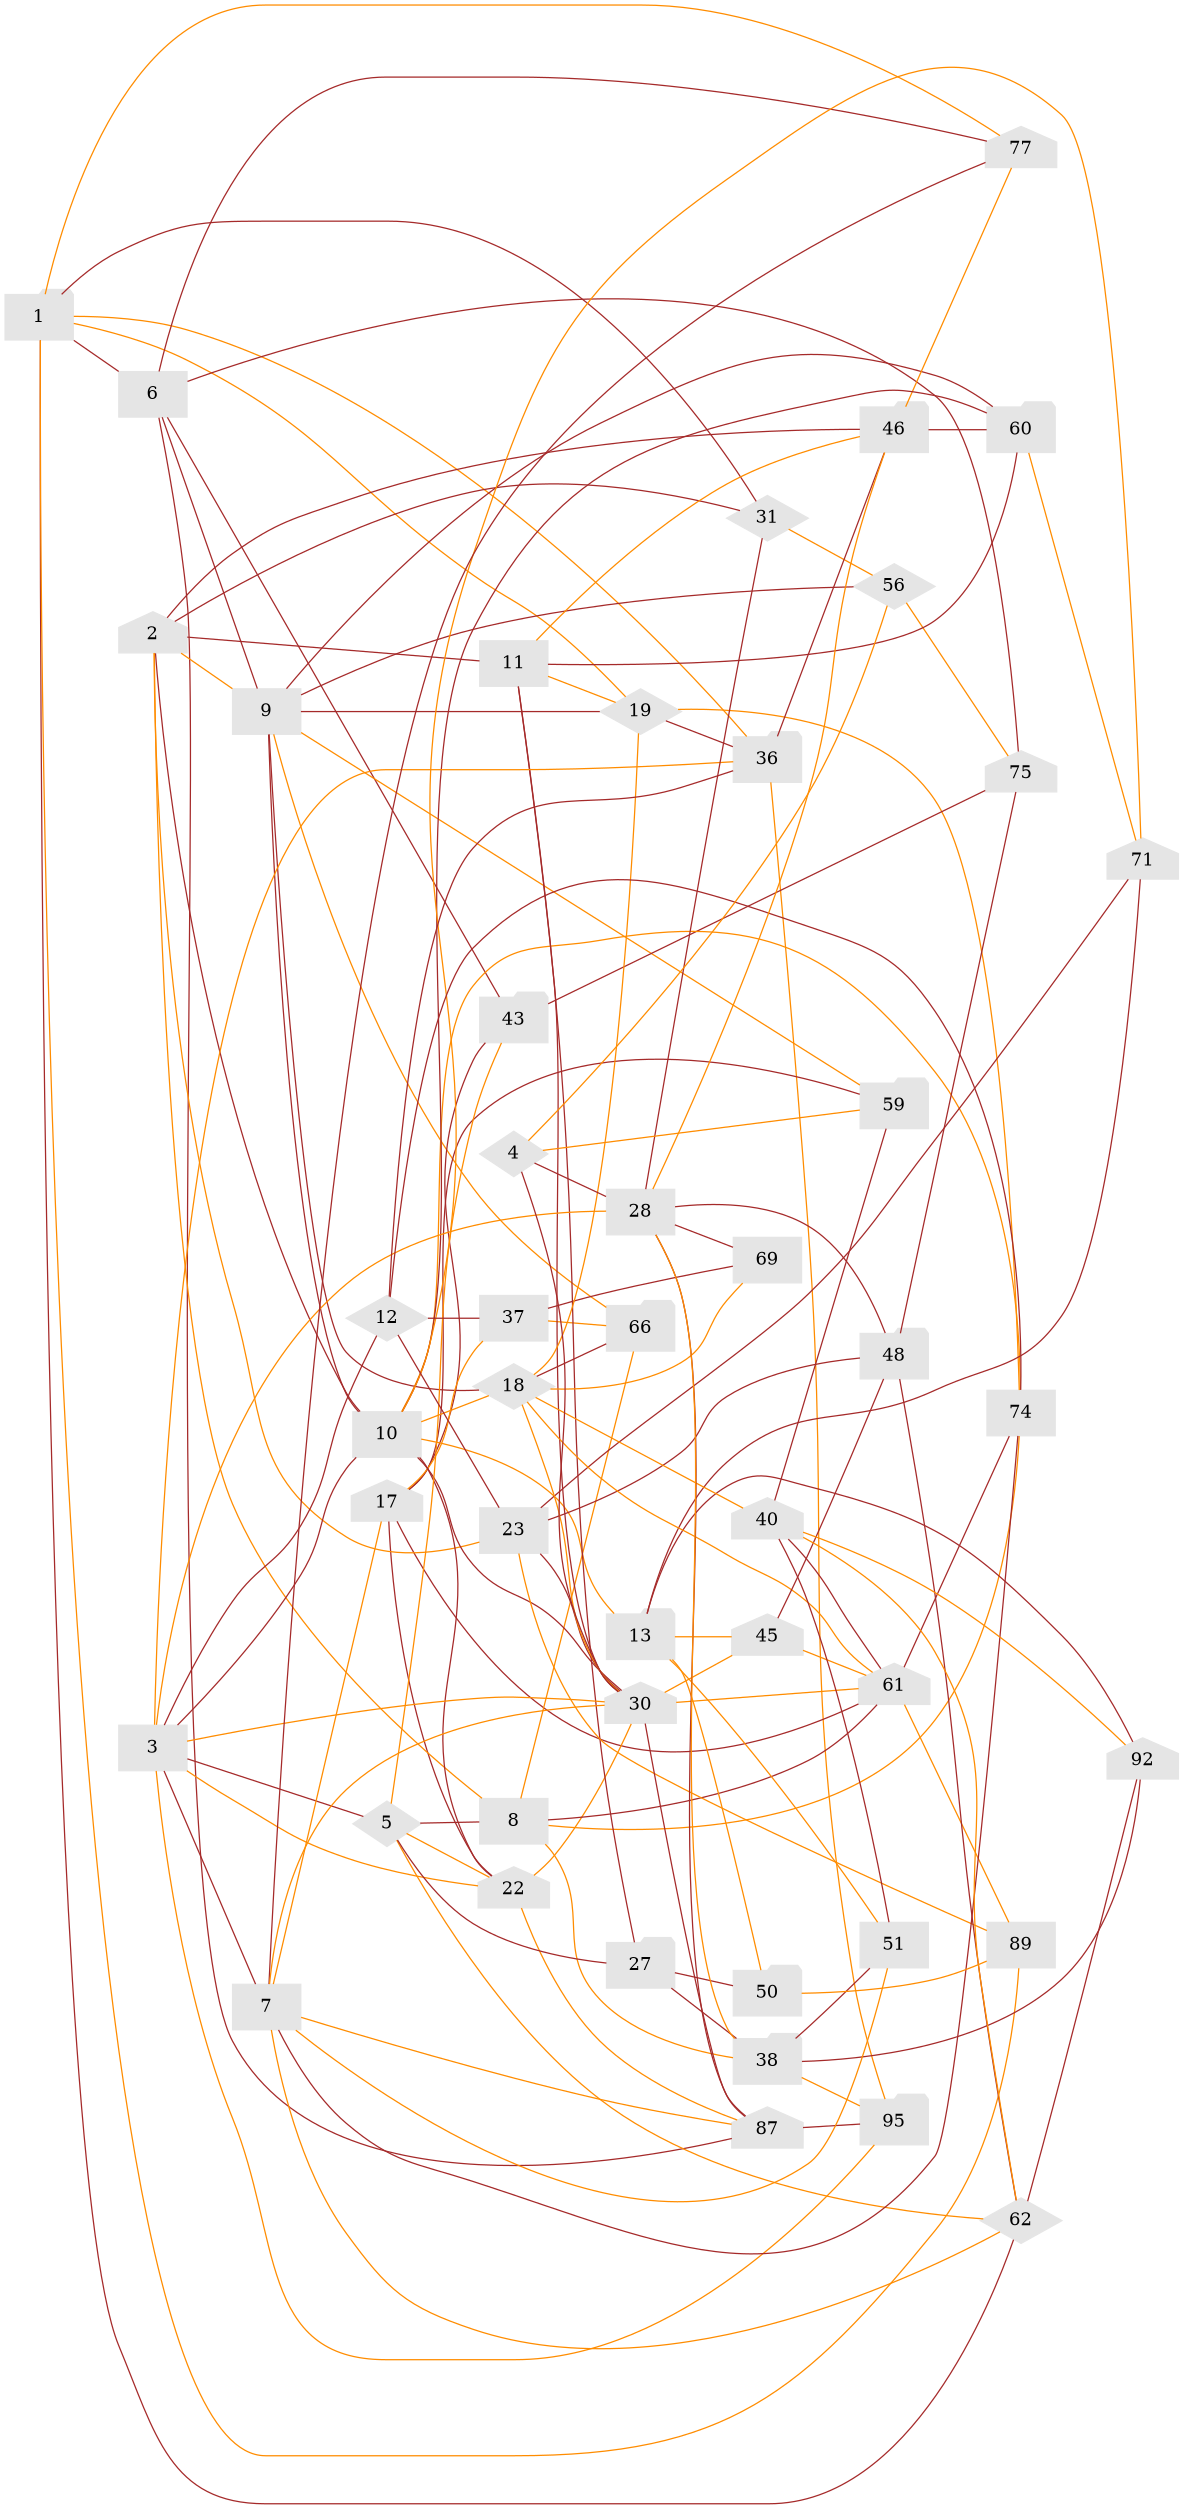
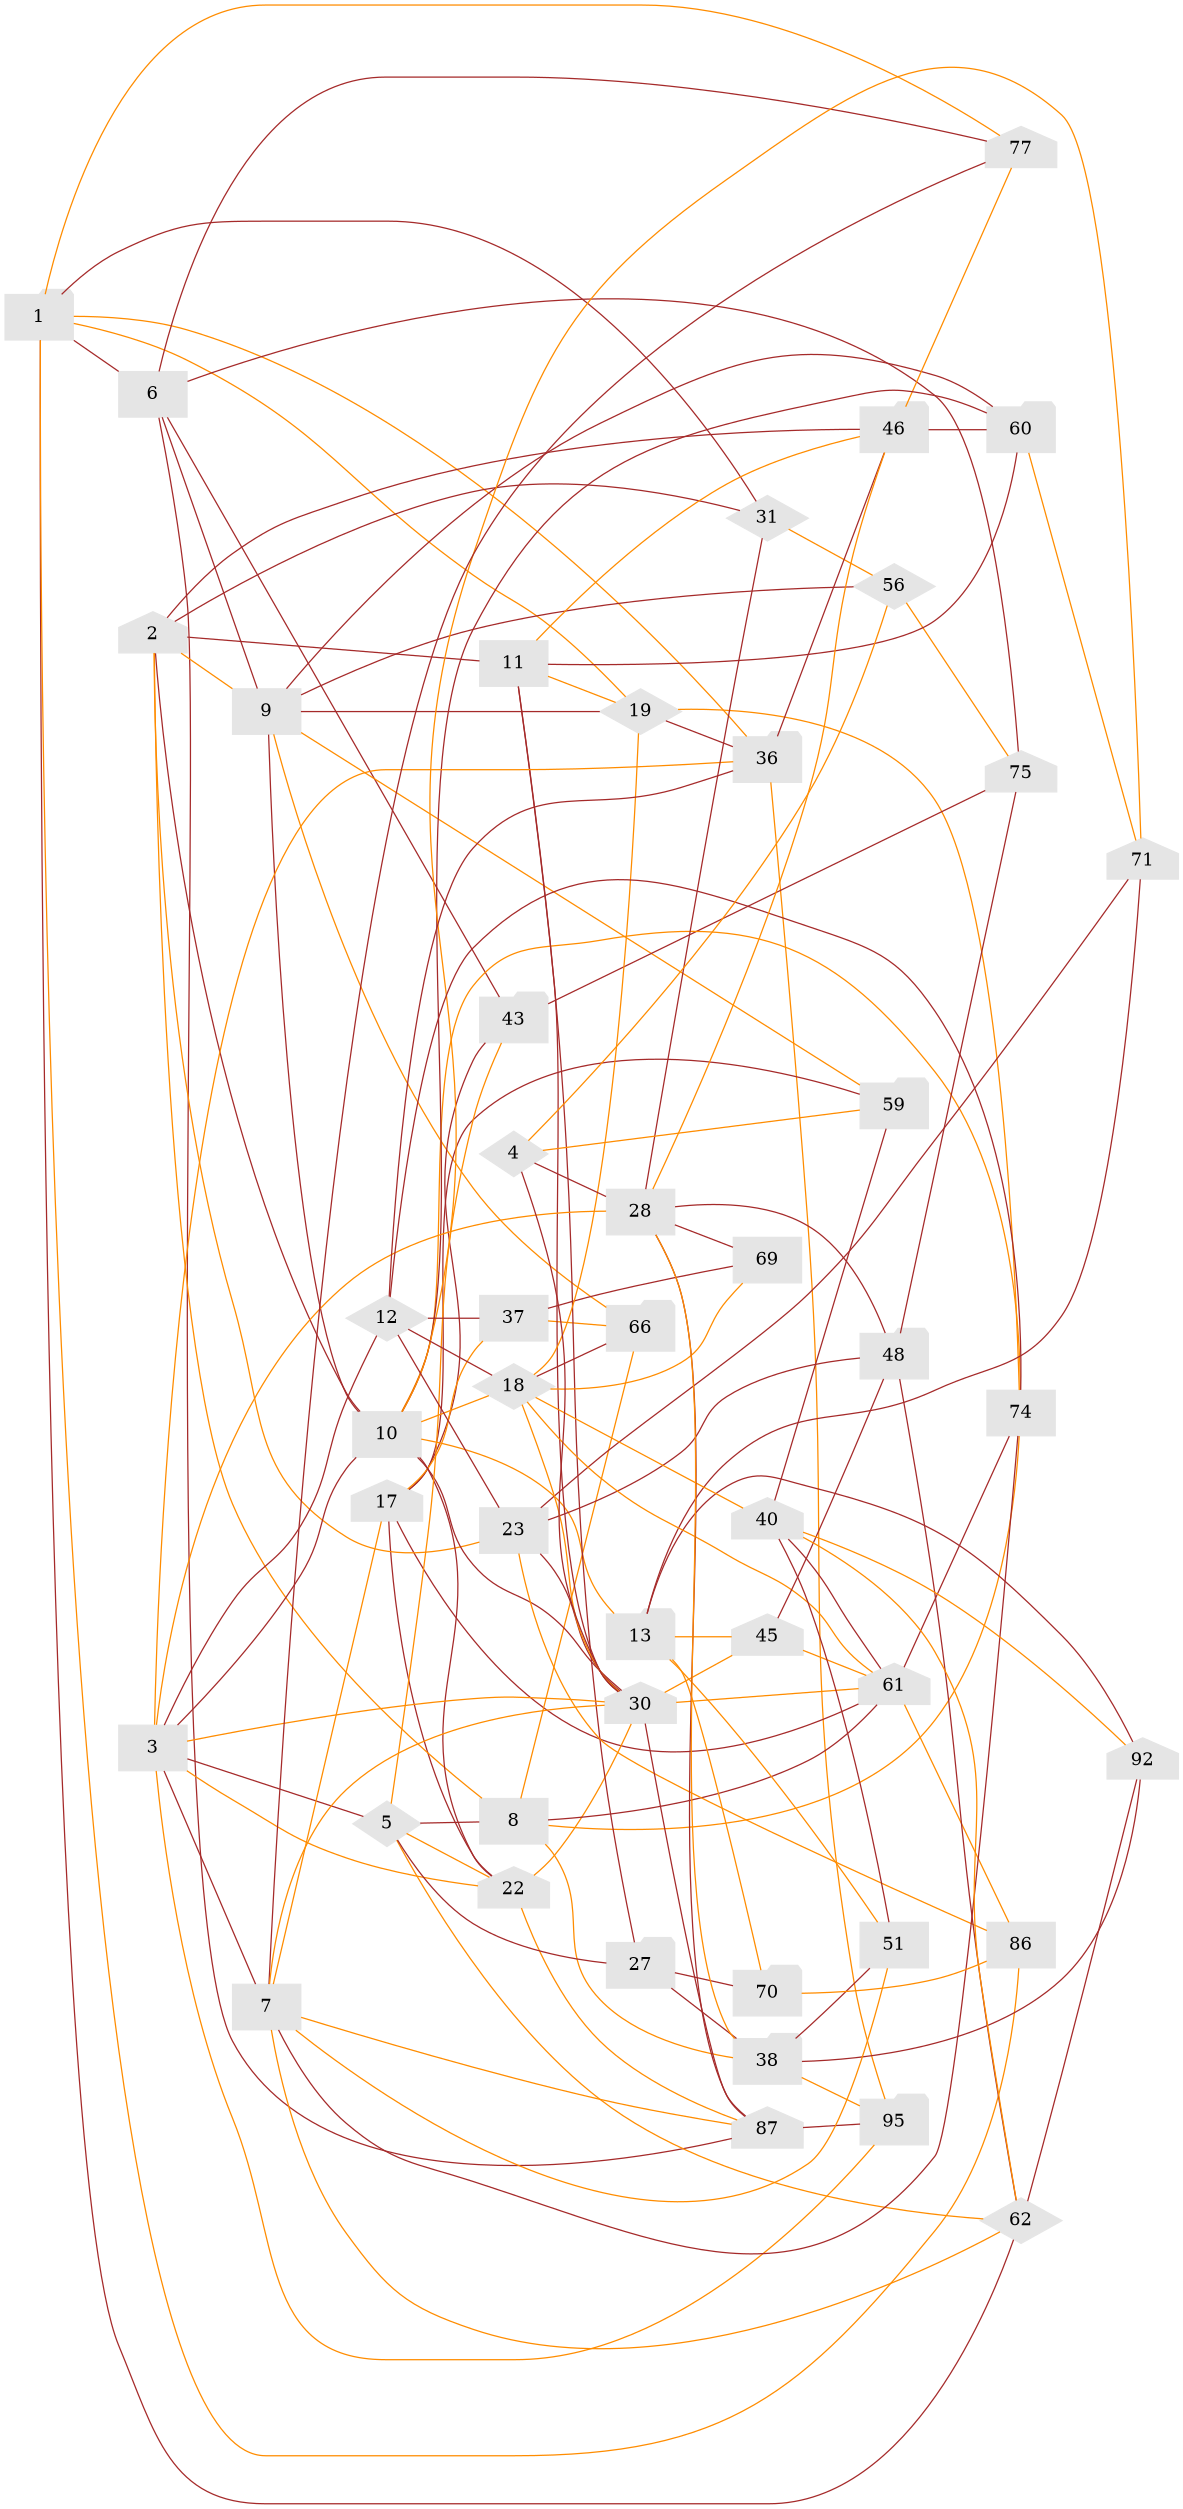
(299, 1117) -> (450, 1352)
(1021, 1945) -> (1021, 1945)
(767, 1993) -> (767, 1993)
